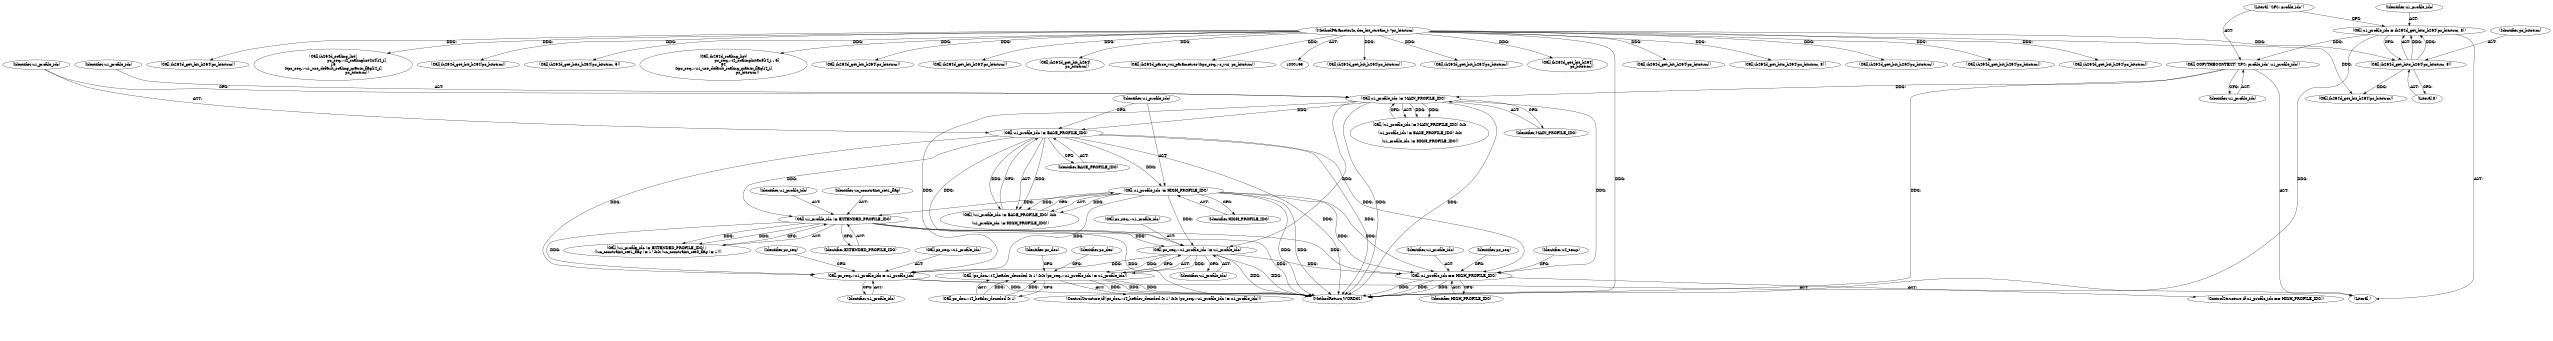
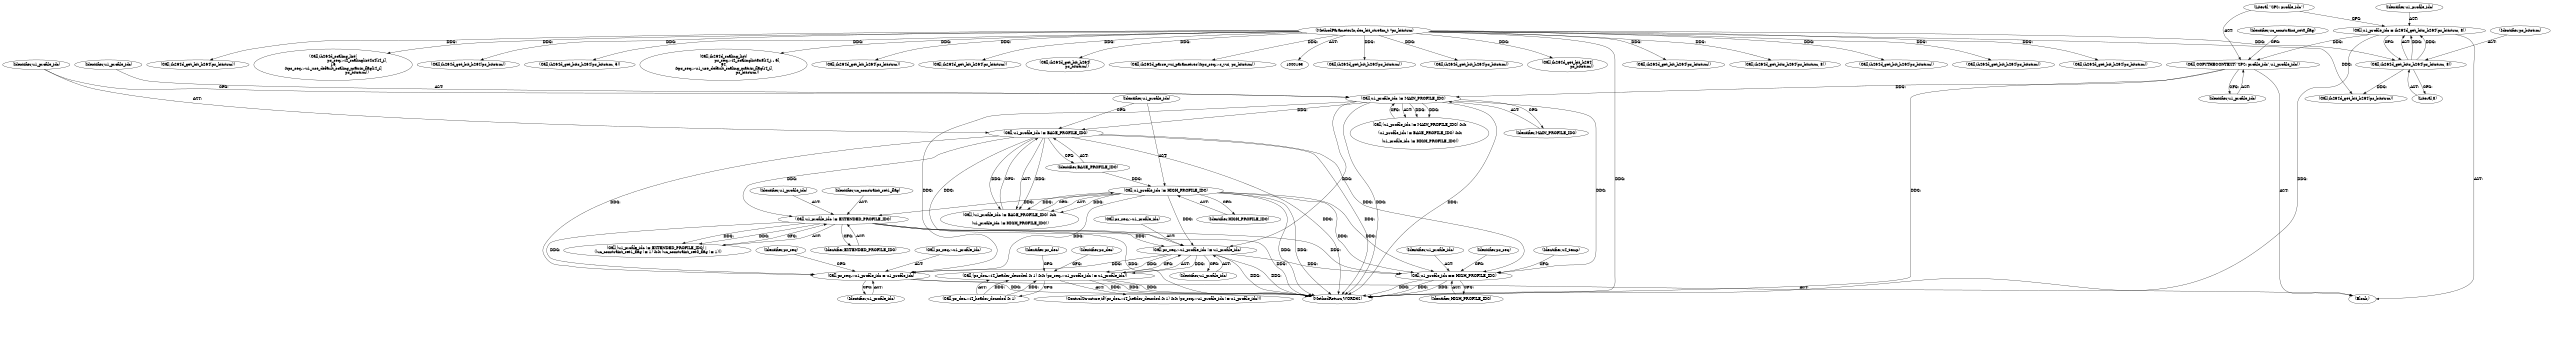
none -> (2283, 31)
(1115, 155) -> (1125, 179)
(2266, 299) -> none
(2362, 299) -> (2362, 299)
